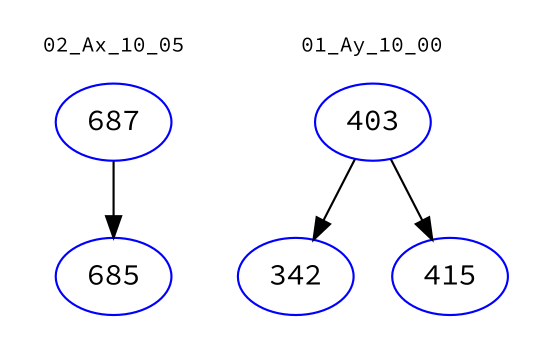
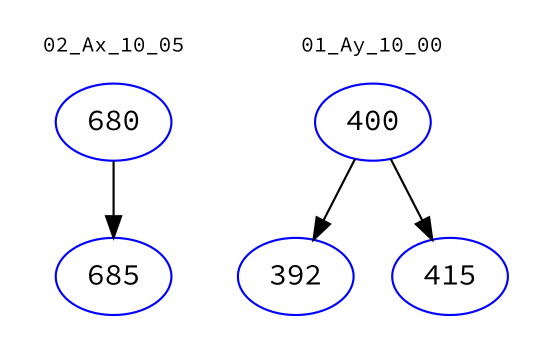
(114, 122) -> (114, 122)
(373, 122) -> (373, 122)
(296, 276) -> (296, 276)
